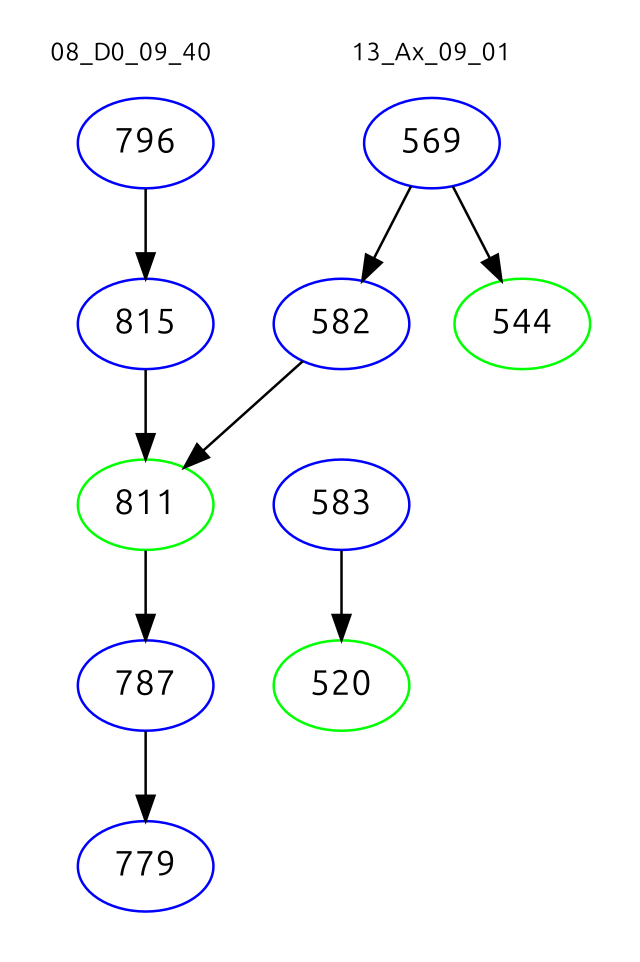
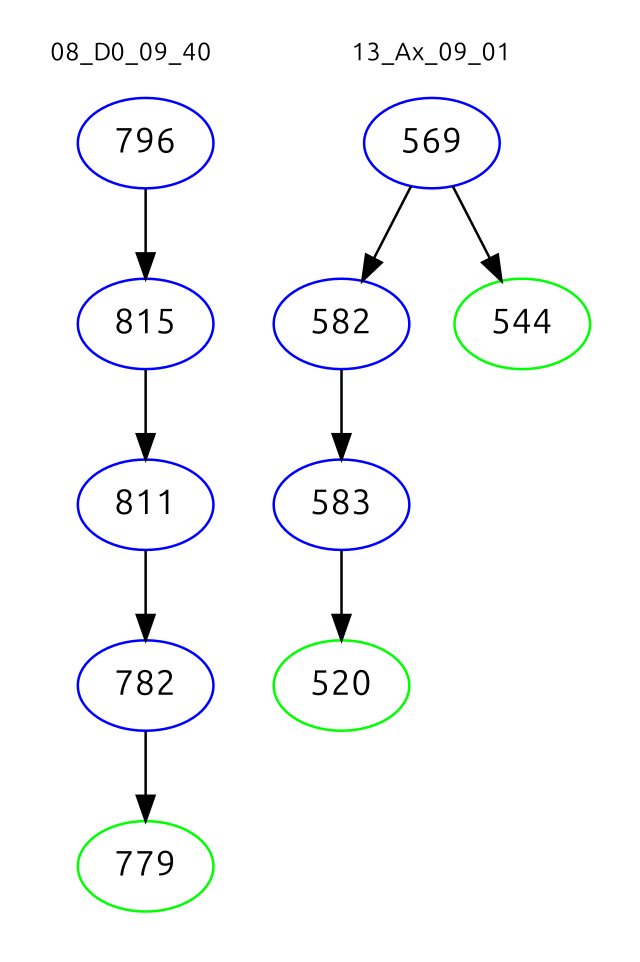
(270, 390) -> (342, 402)
(146, 505) -> (146, 505)
(146, 686) -> (146, 686)
(146, 866) -> (146, 866)
